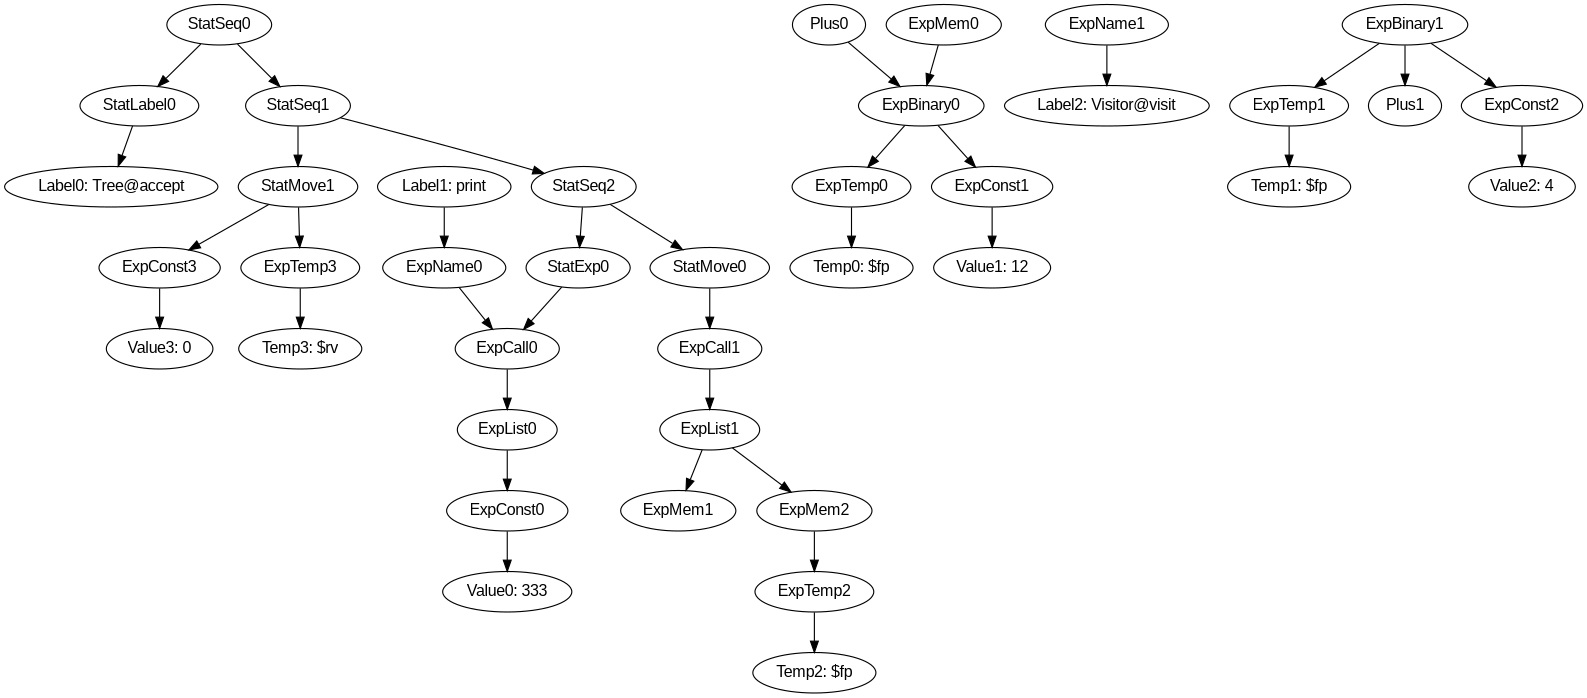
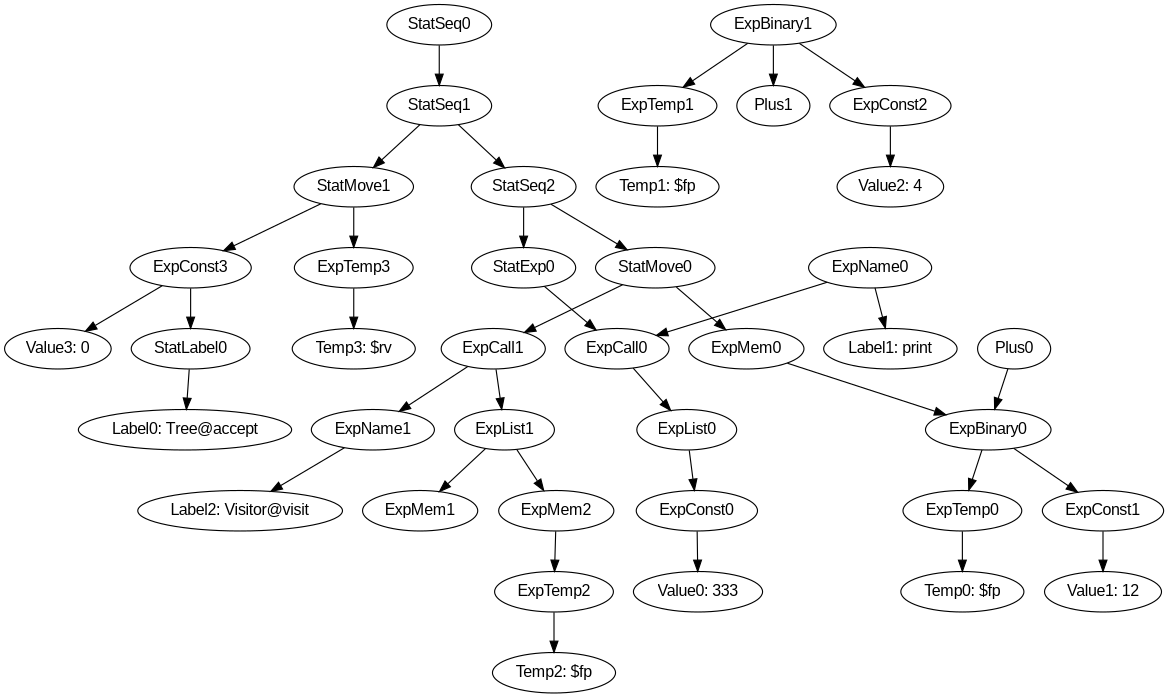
(183, 61) -> (191, 303)
(444, 222) -> (879, 303)
none -> (697, 305)
none -> (438, 386)
